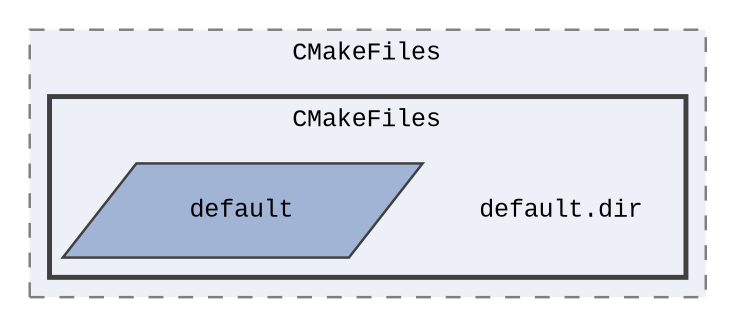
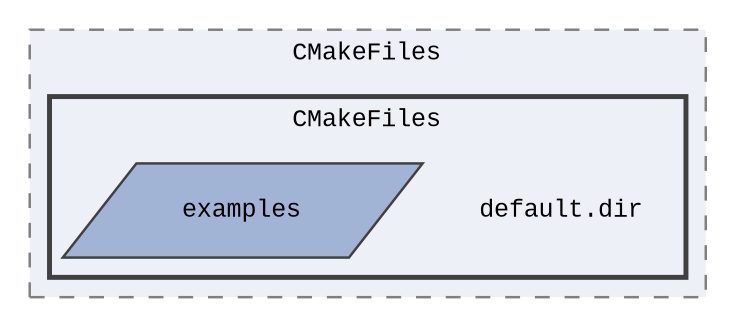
(243, 210) -> (243, 210)
